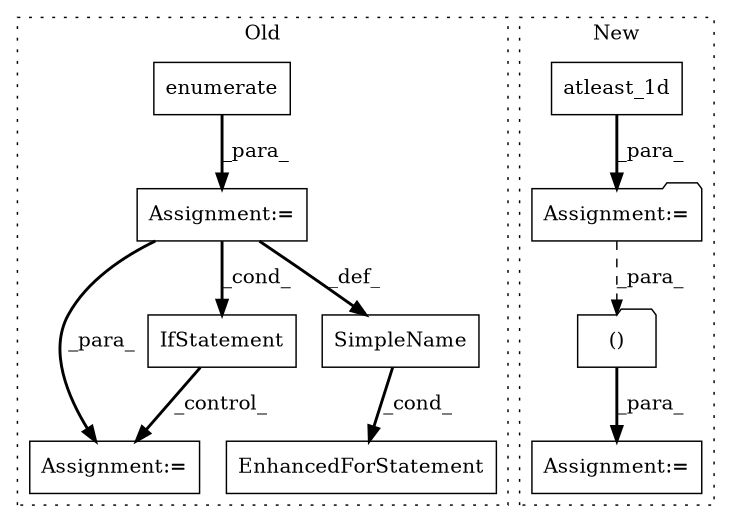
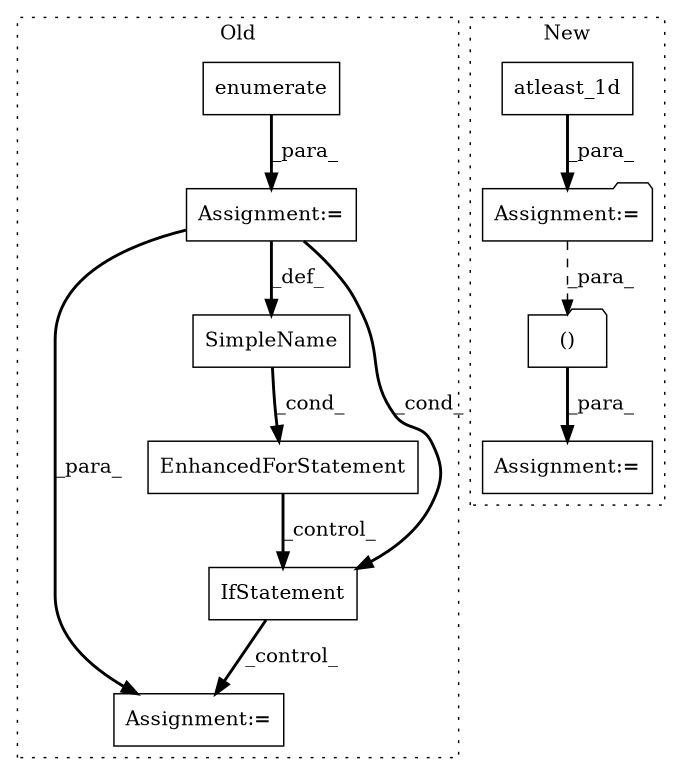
none -> (283, 523)
